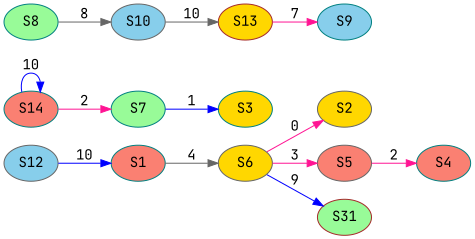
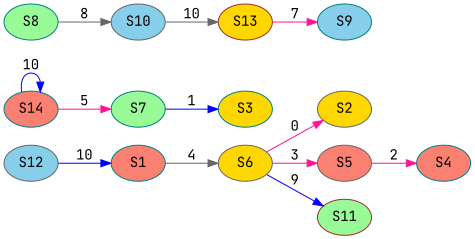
(85, 102) -> (85, 102)
(344, 217) -> (344, 217)
